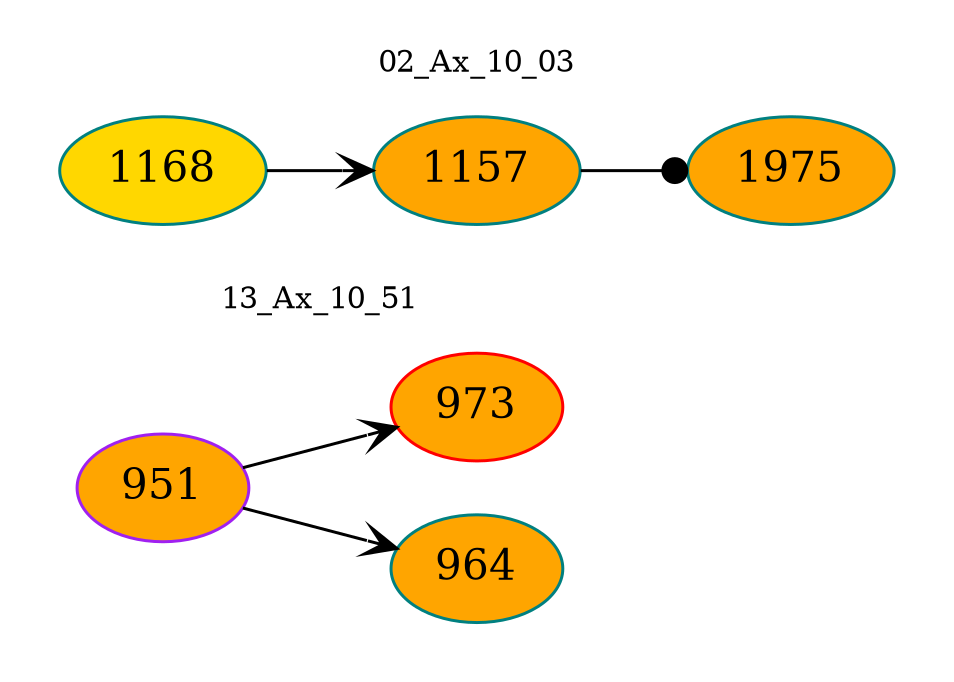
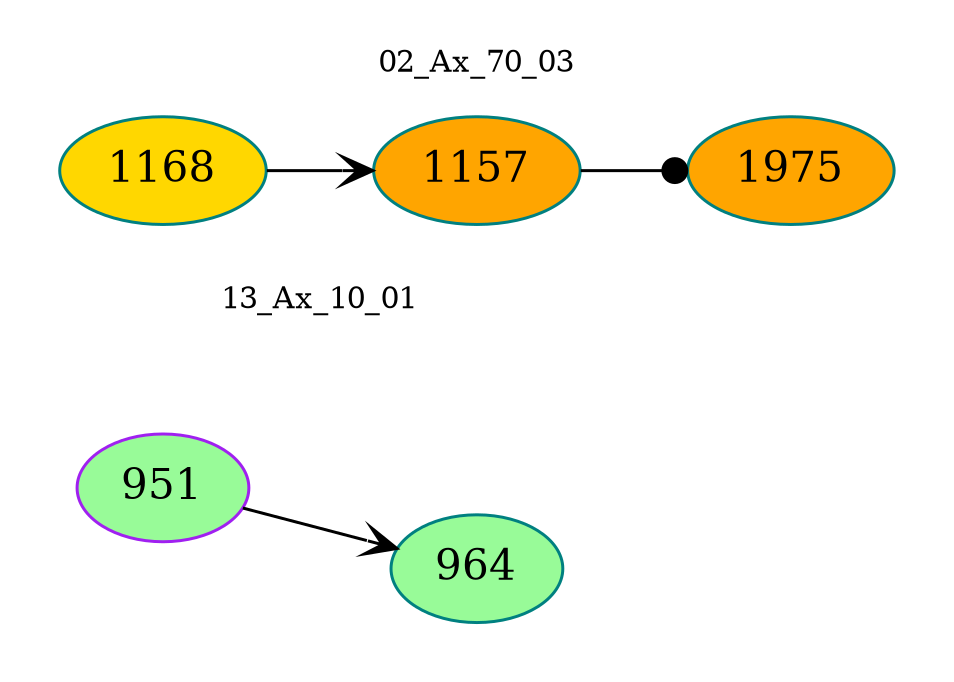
(477, 64) -> (477, 64)
(320, 301) -> (320, 301)
(477, 407) -> none
(163, 488) -> (163, 488)
(477, 569) -> (477, 569)
